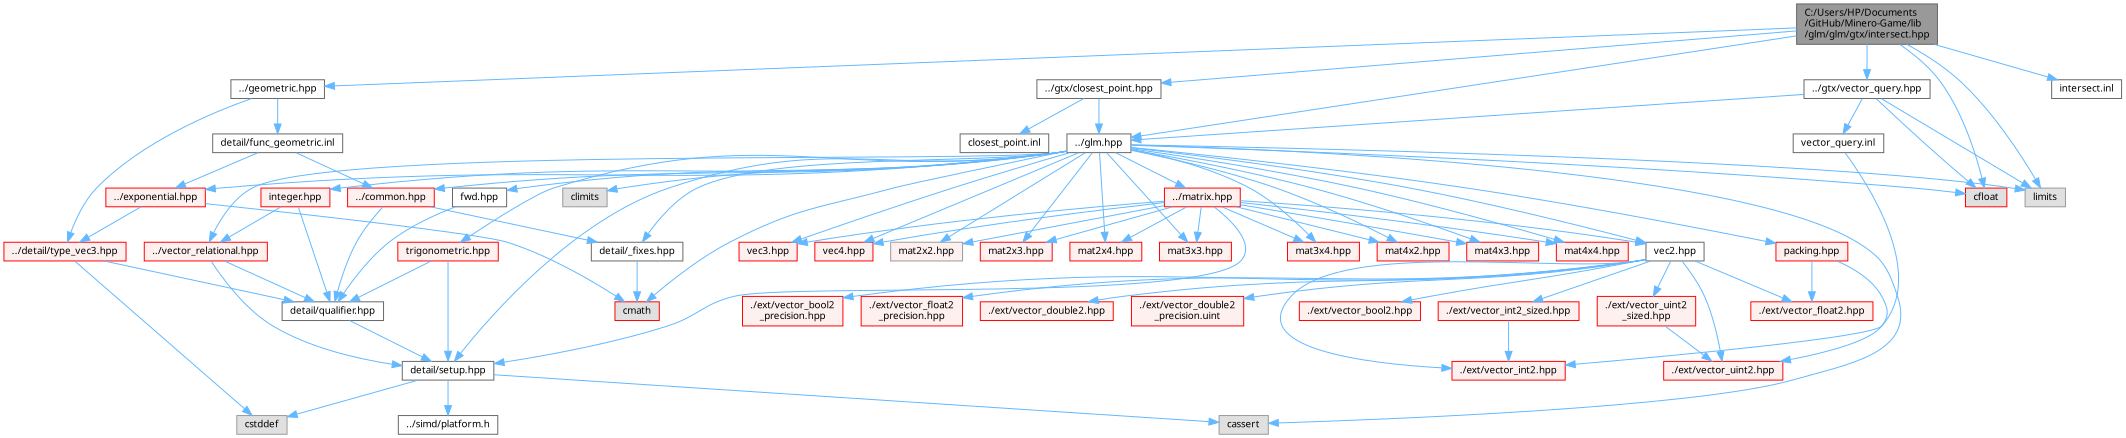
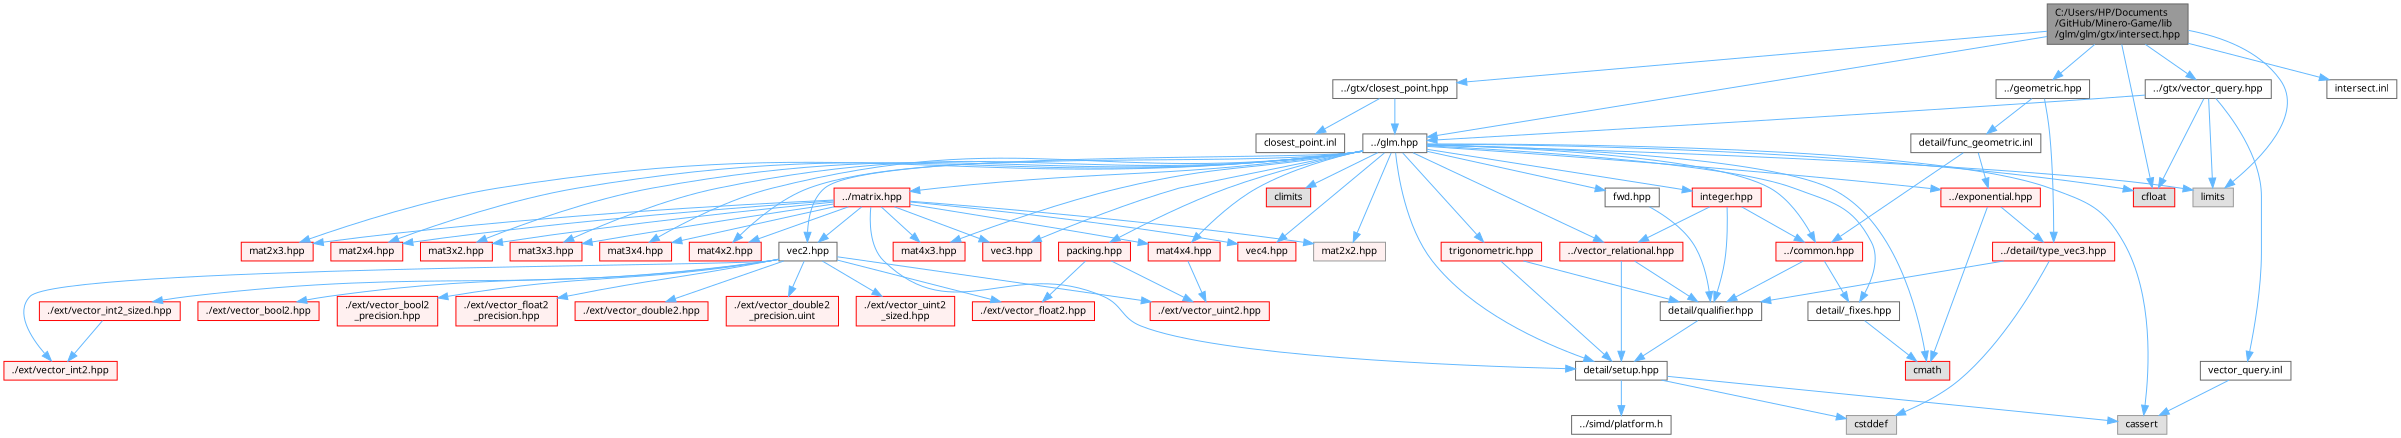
(585, 197) -> (1289, 197)
none -> (1768, 222)
none -> (456, 252)
(1824, 338) -> (2198, 396)
(1684, 341) -> (1195, 277)
